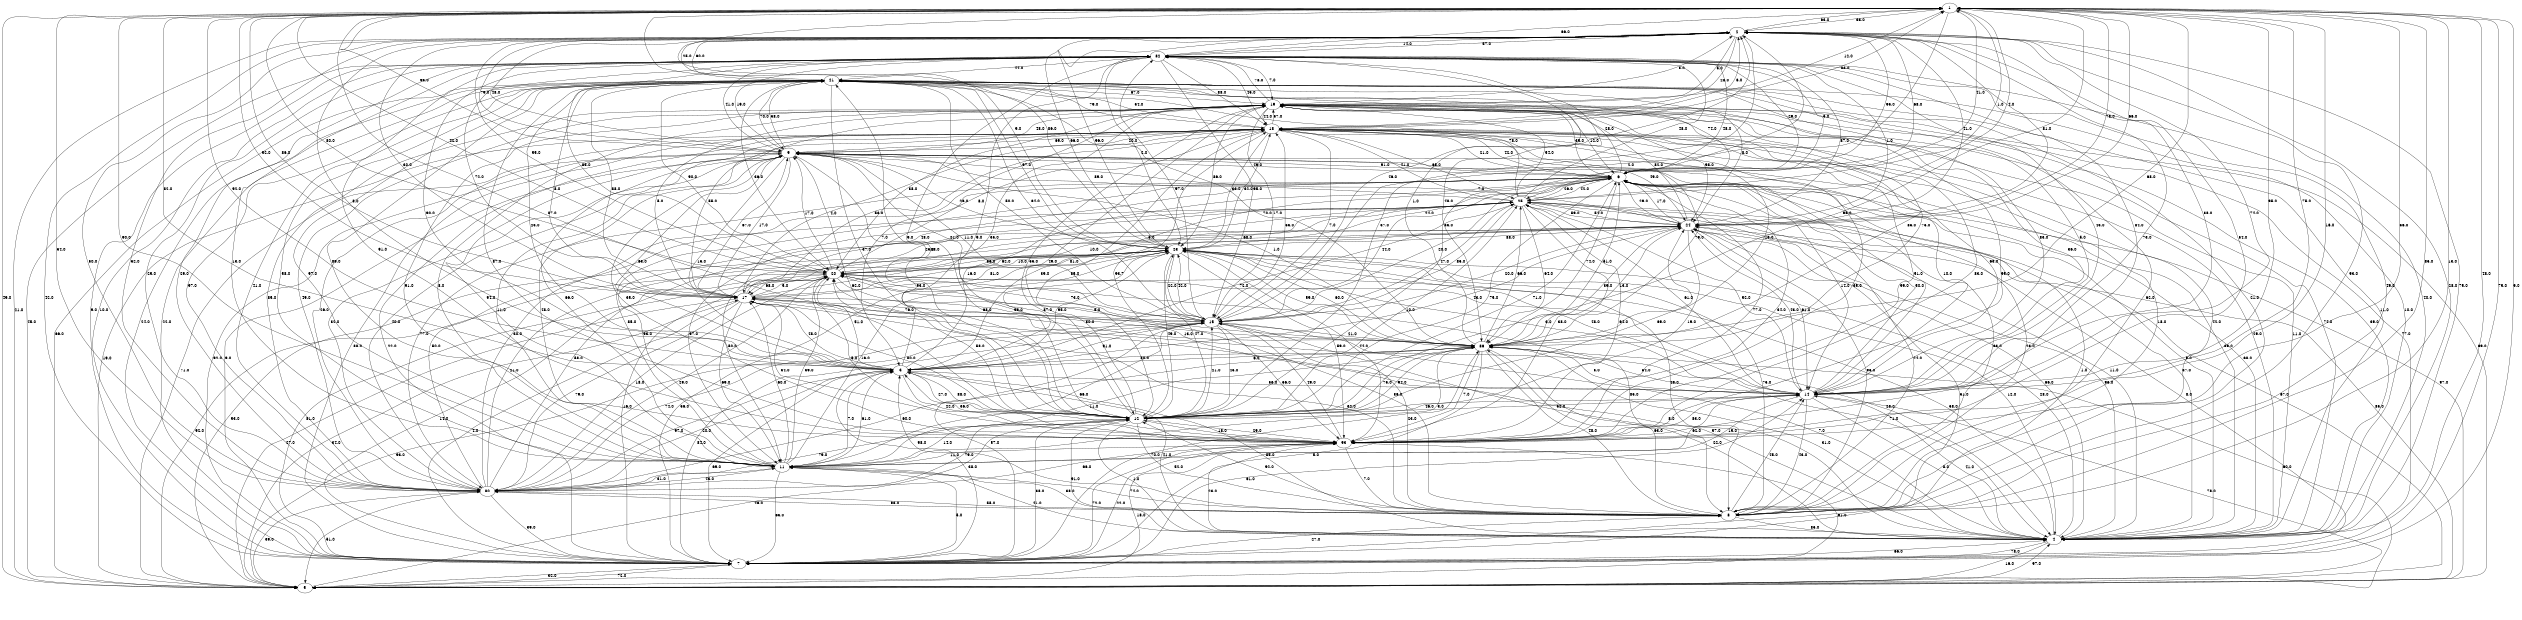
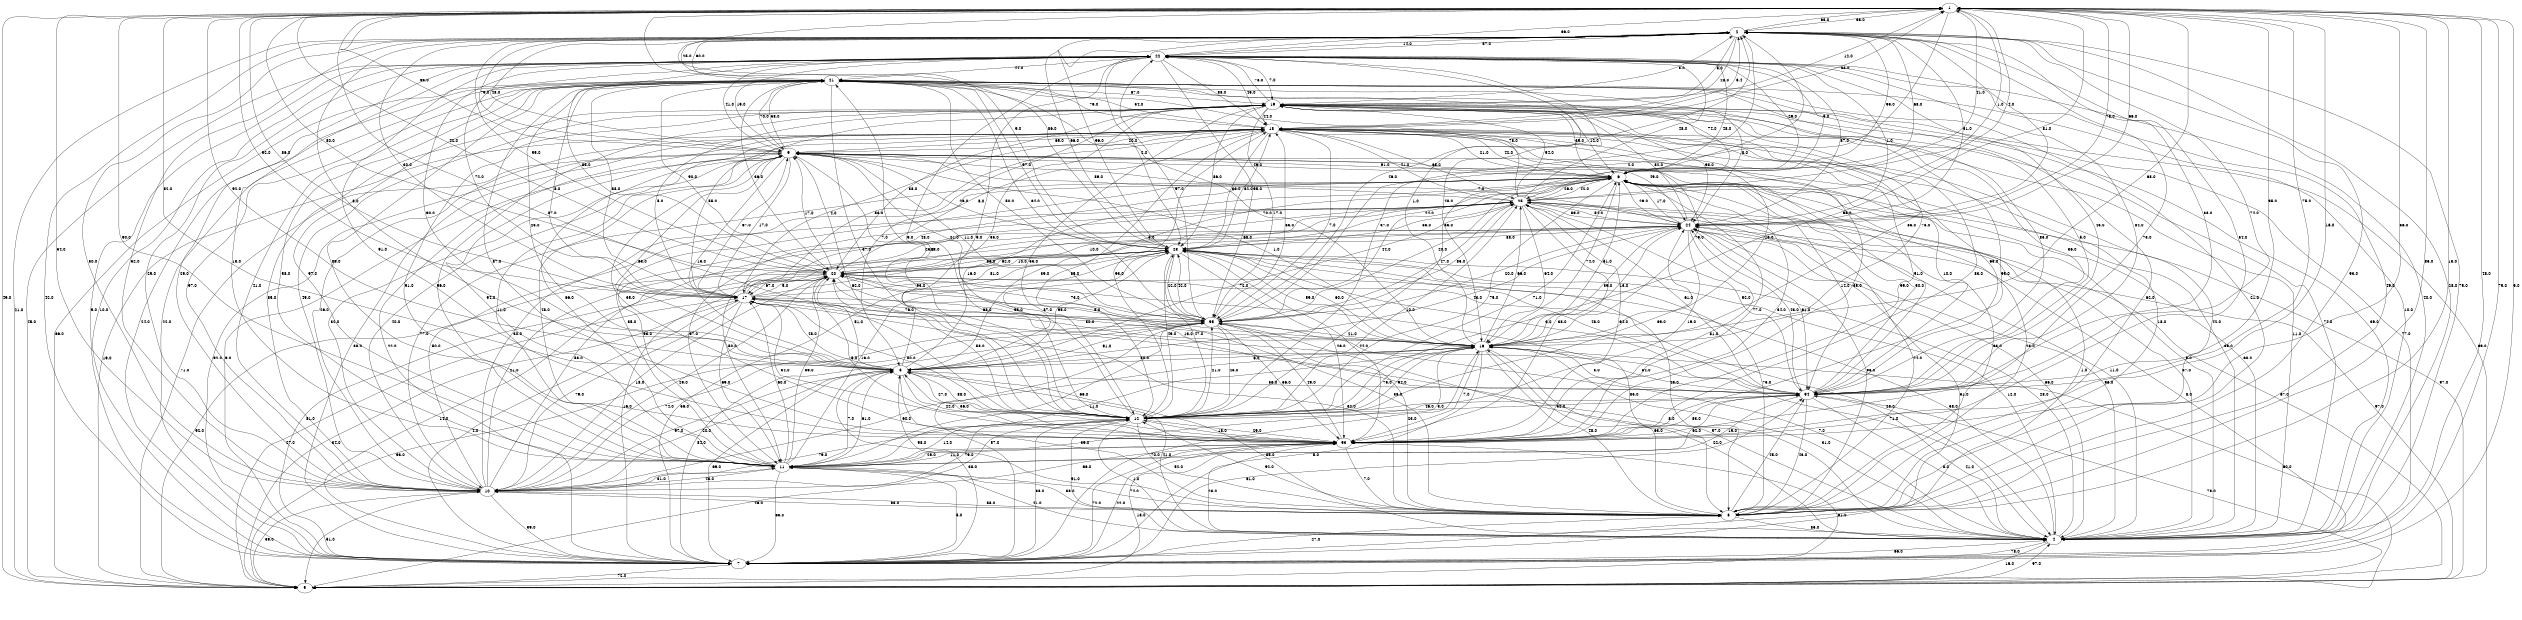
(1158, 56) -> (1158, 56)
(1739, 81) -> (1739, 81)
(1187, 94) -> none
(1869, 108) -> none
(1273, 118) -> none
(1031, 127) -> none
(1968, 129) -> (1968, 129)
(1958, 178) -> none
(1146, 249) -> (1589, 378)
(1047, 261) -> none
(1119, 274) -> (1119, 274)
(561, 280) -> (1398, 228)
(441, 286) -> (441, 286)
(770, 286) -> (770, 286)
(1212, 322) -> (1212, 322)
(1341, 346) -> (1341, 346)
(1482, 346) -> (1482, 346)
(1807, 395) -> (1807, 395)
(2379, 407) -> (2379, 407)
none -> (1063, 448)
(488, 491) -> (488, 491)
none -> (1285, 504)
(520, 576) -> none
